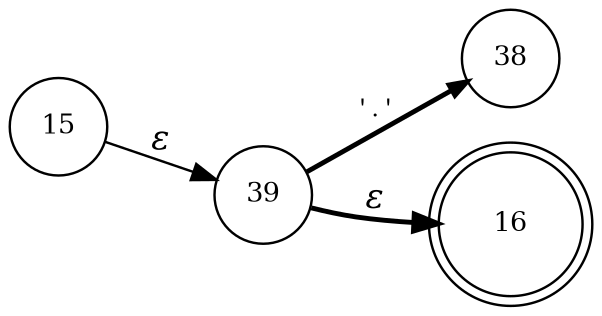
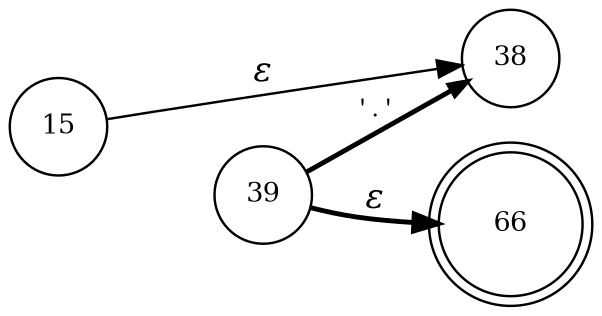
(149, 157) -> (272, 94)
(511, 224) -> (511, 224)
